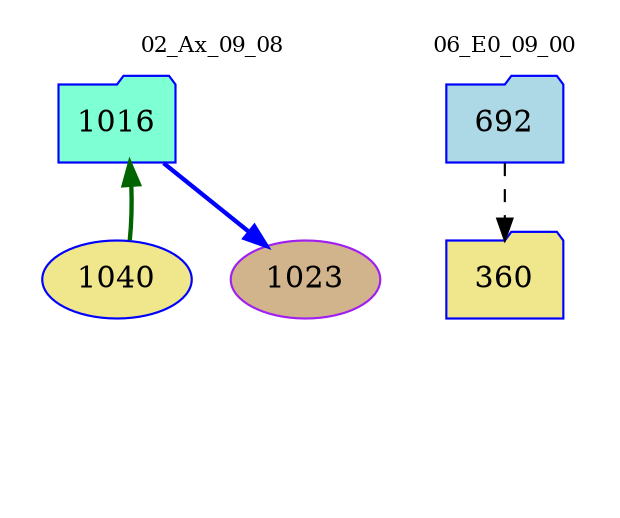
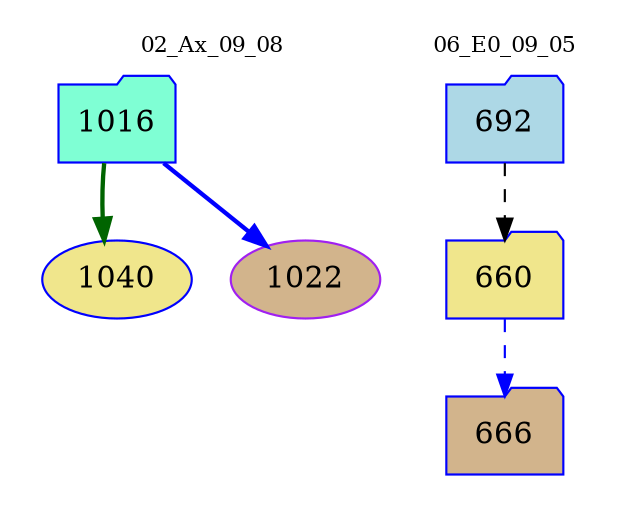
(505, 47) -> (505, 47)
(131, 213) -> (103, 191)
(306, 280) -> (306, 280)
(505, 280) -> (505, 280)
none -> (505, 435)
